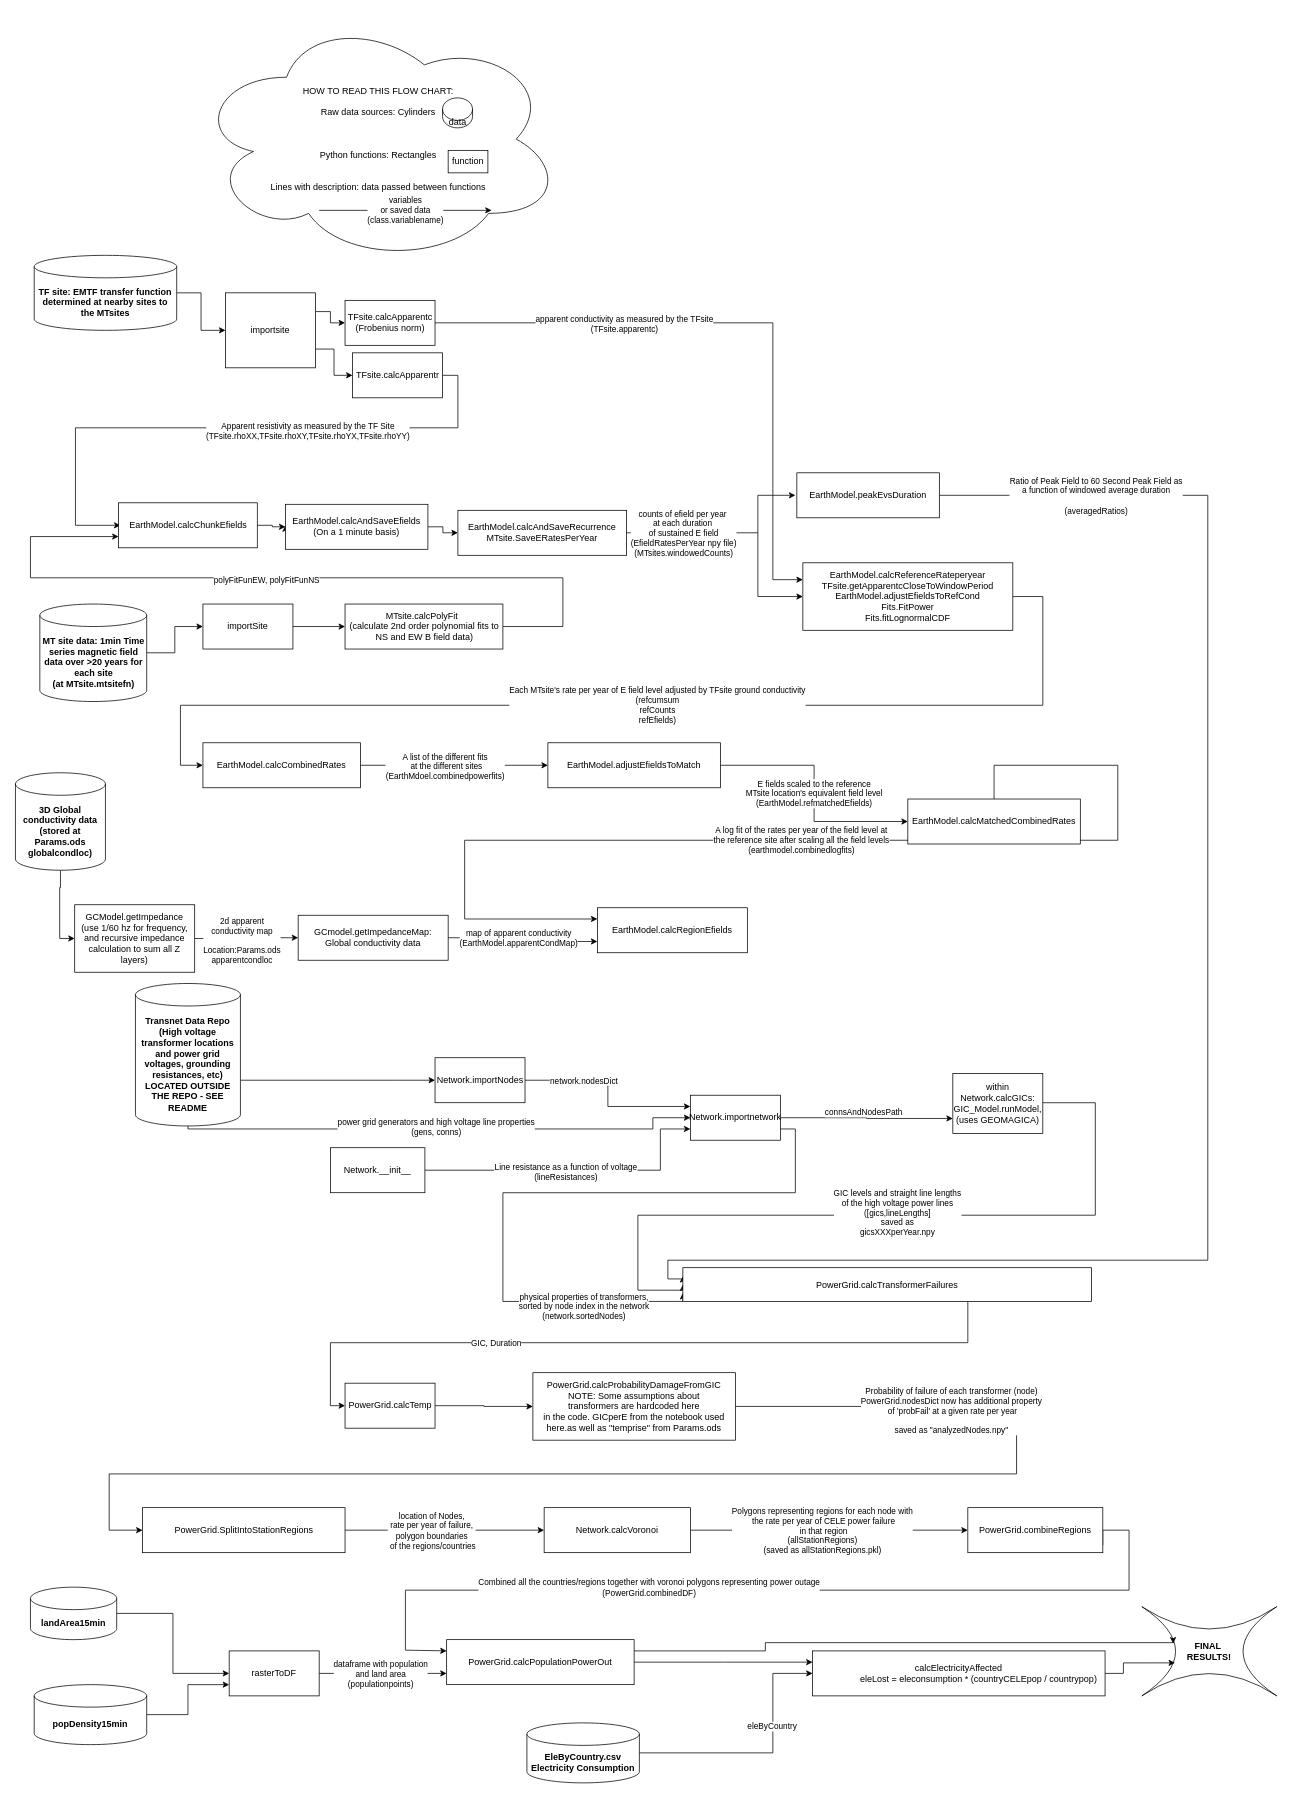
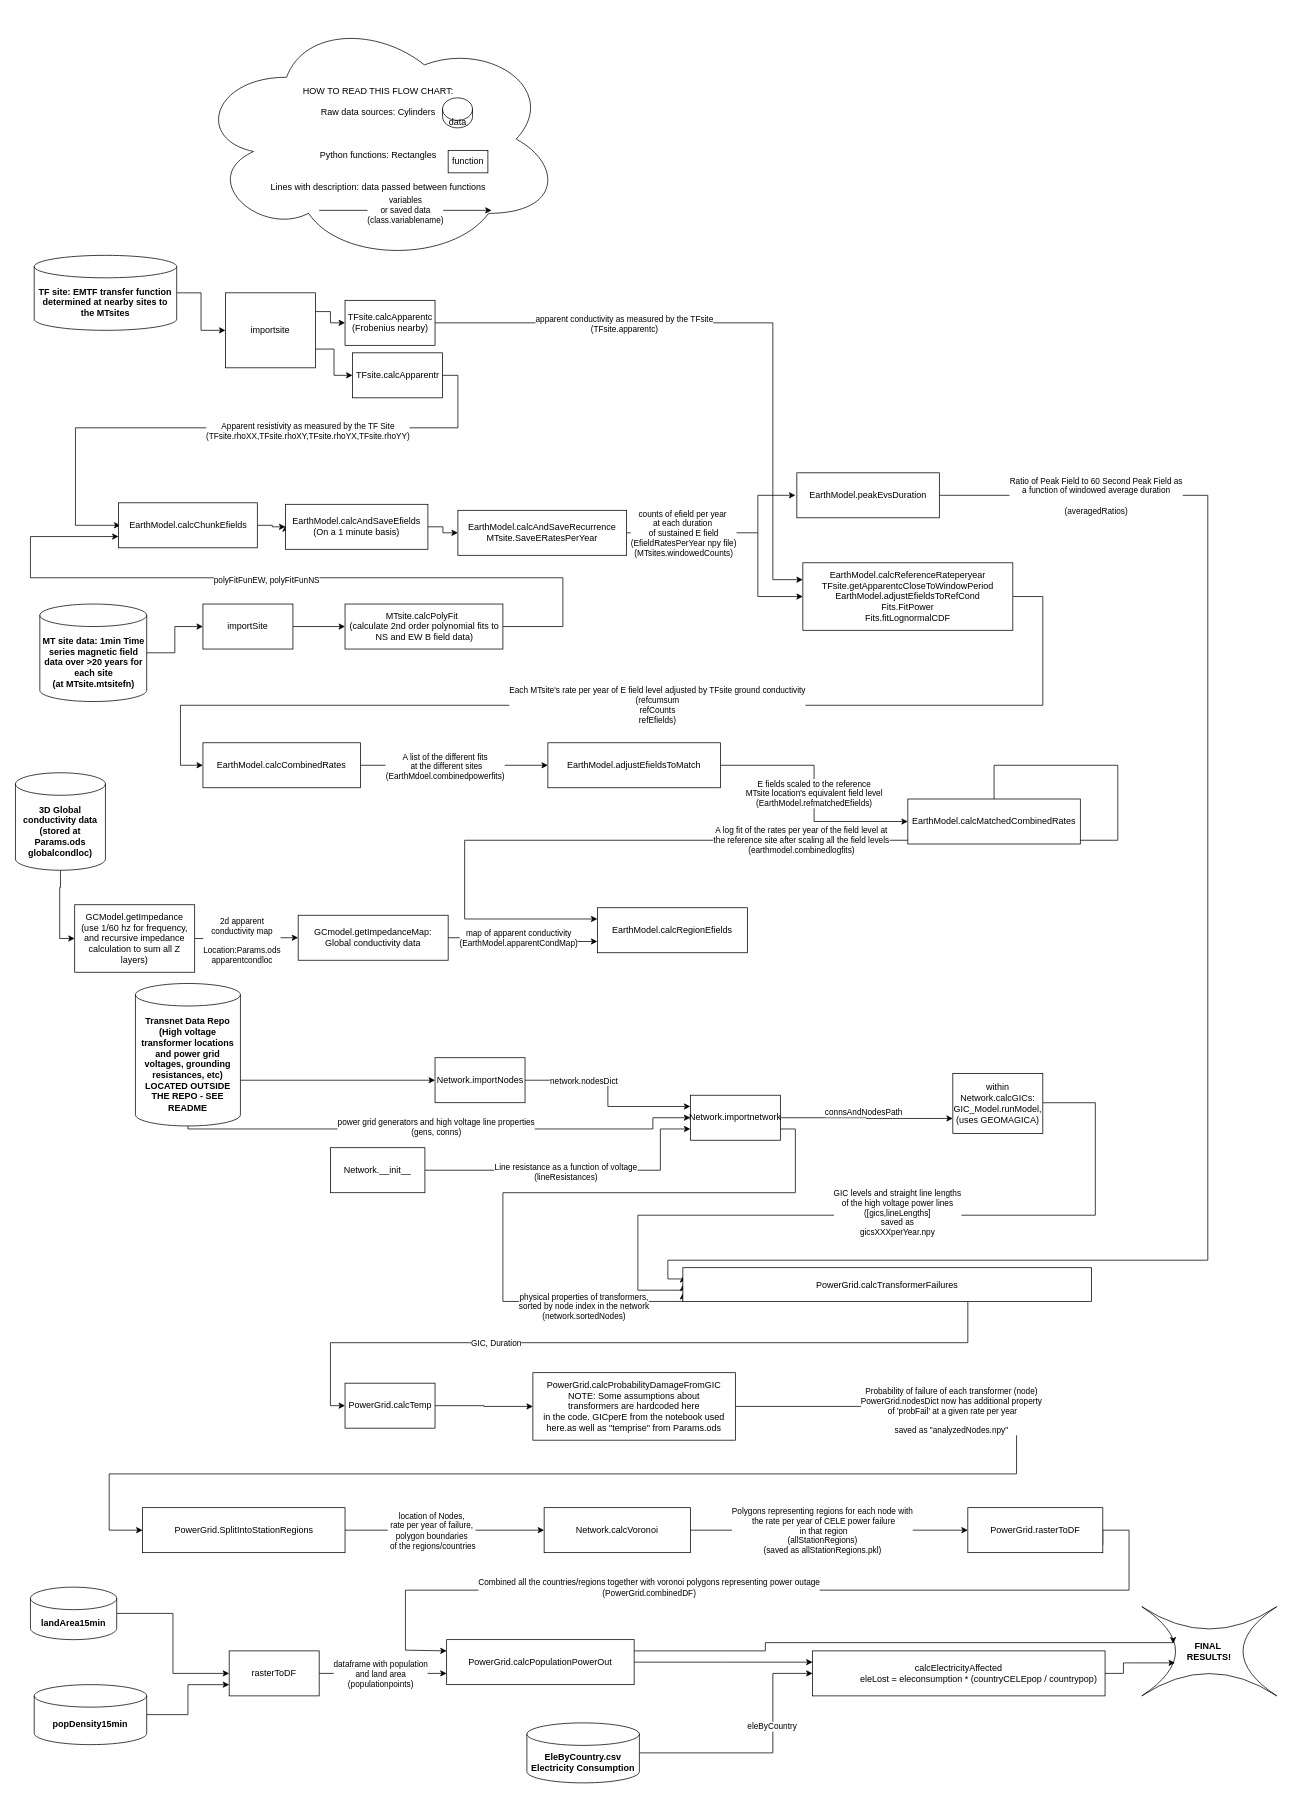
(390, 323) -> (390, 323)
(1035, 1530) -> (1035, 1530)
